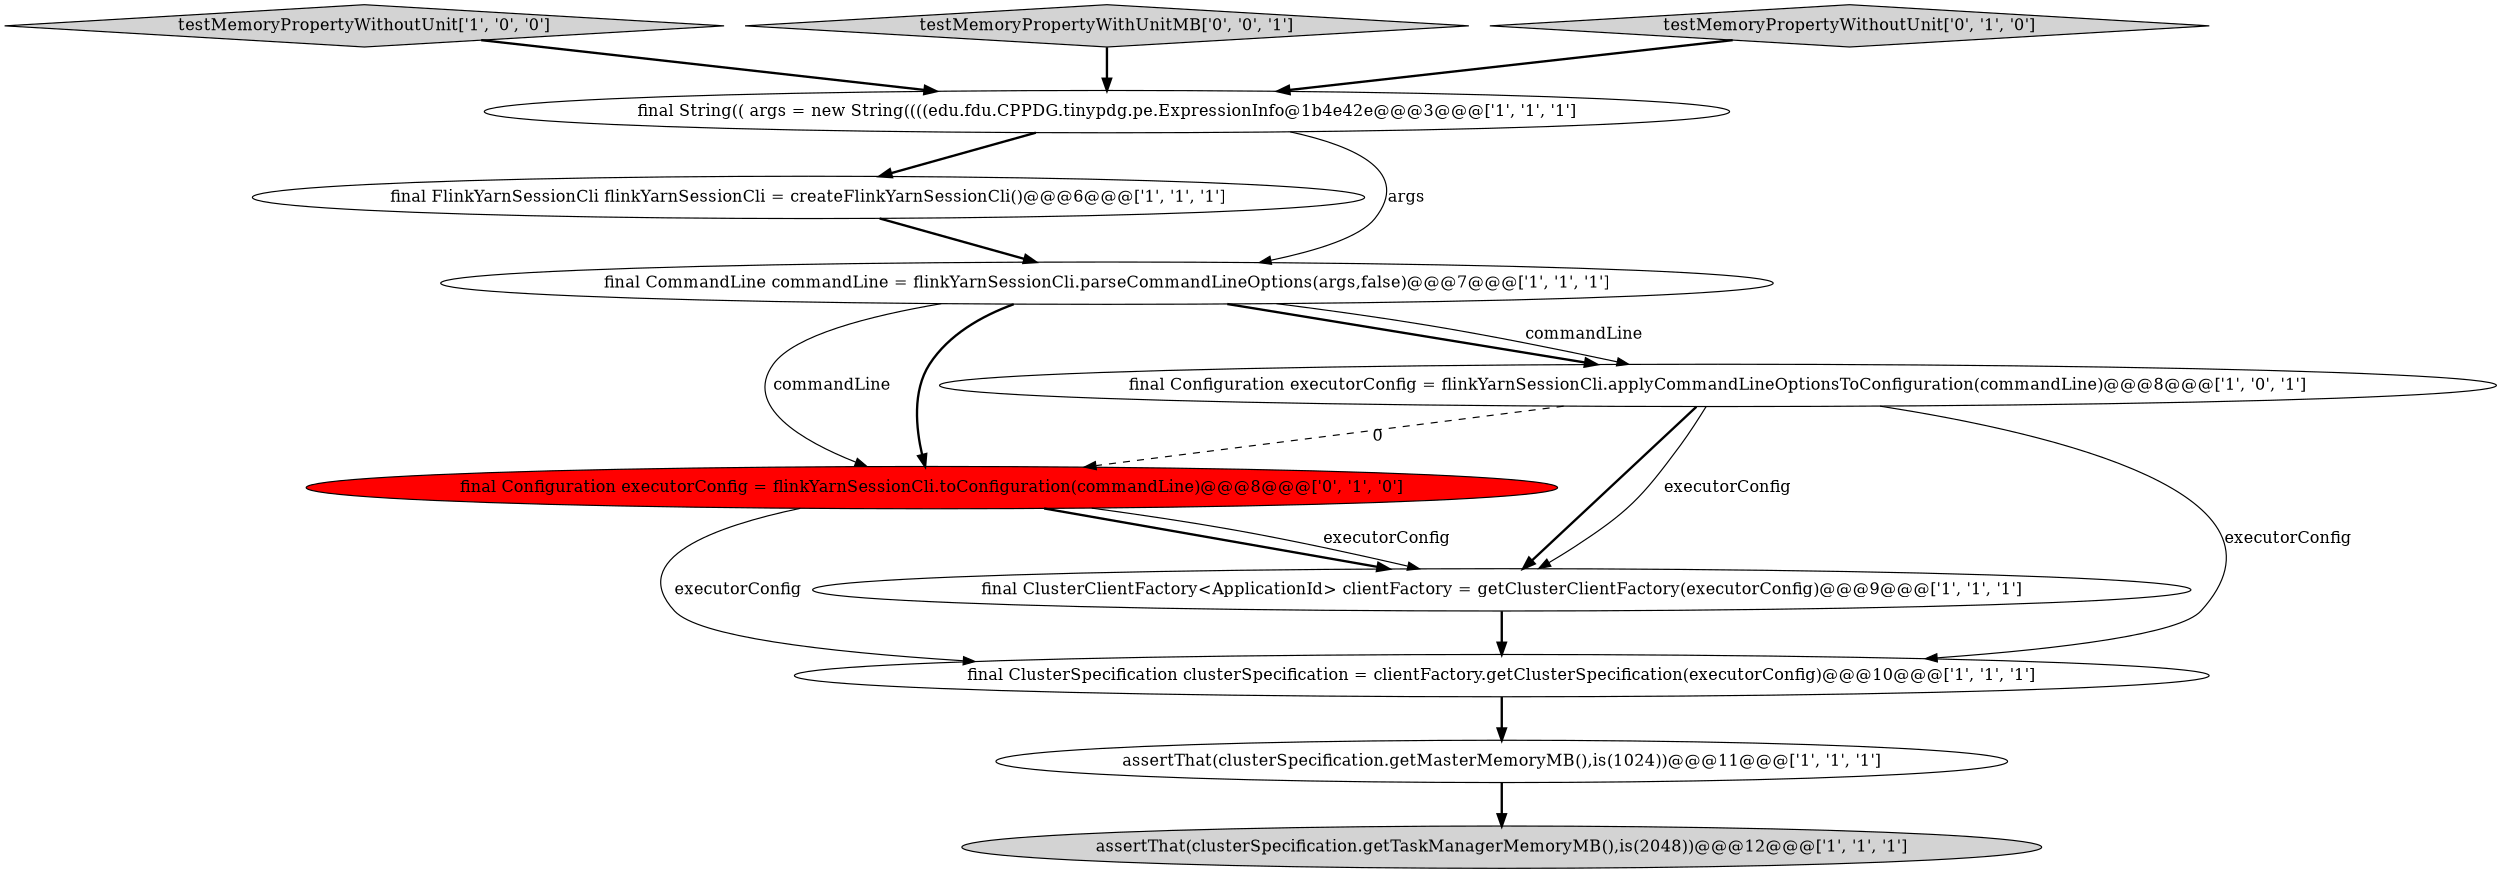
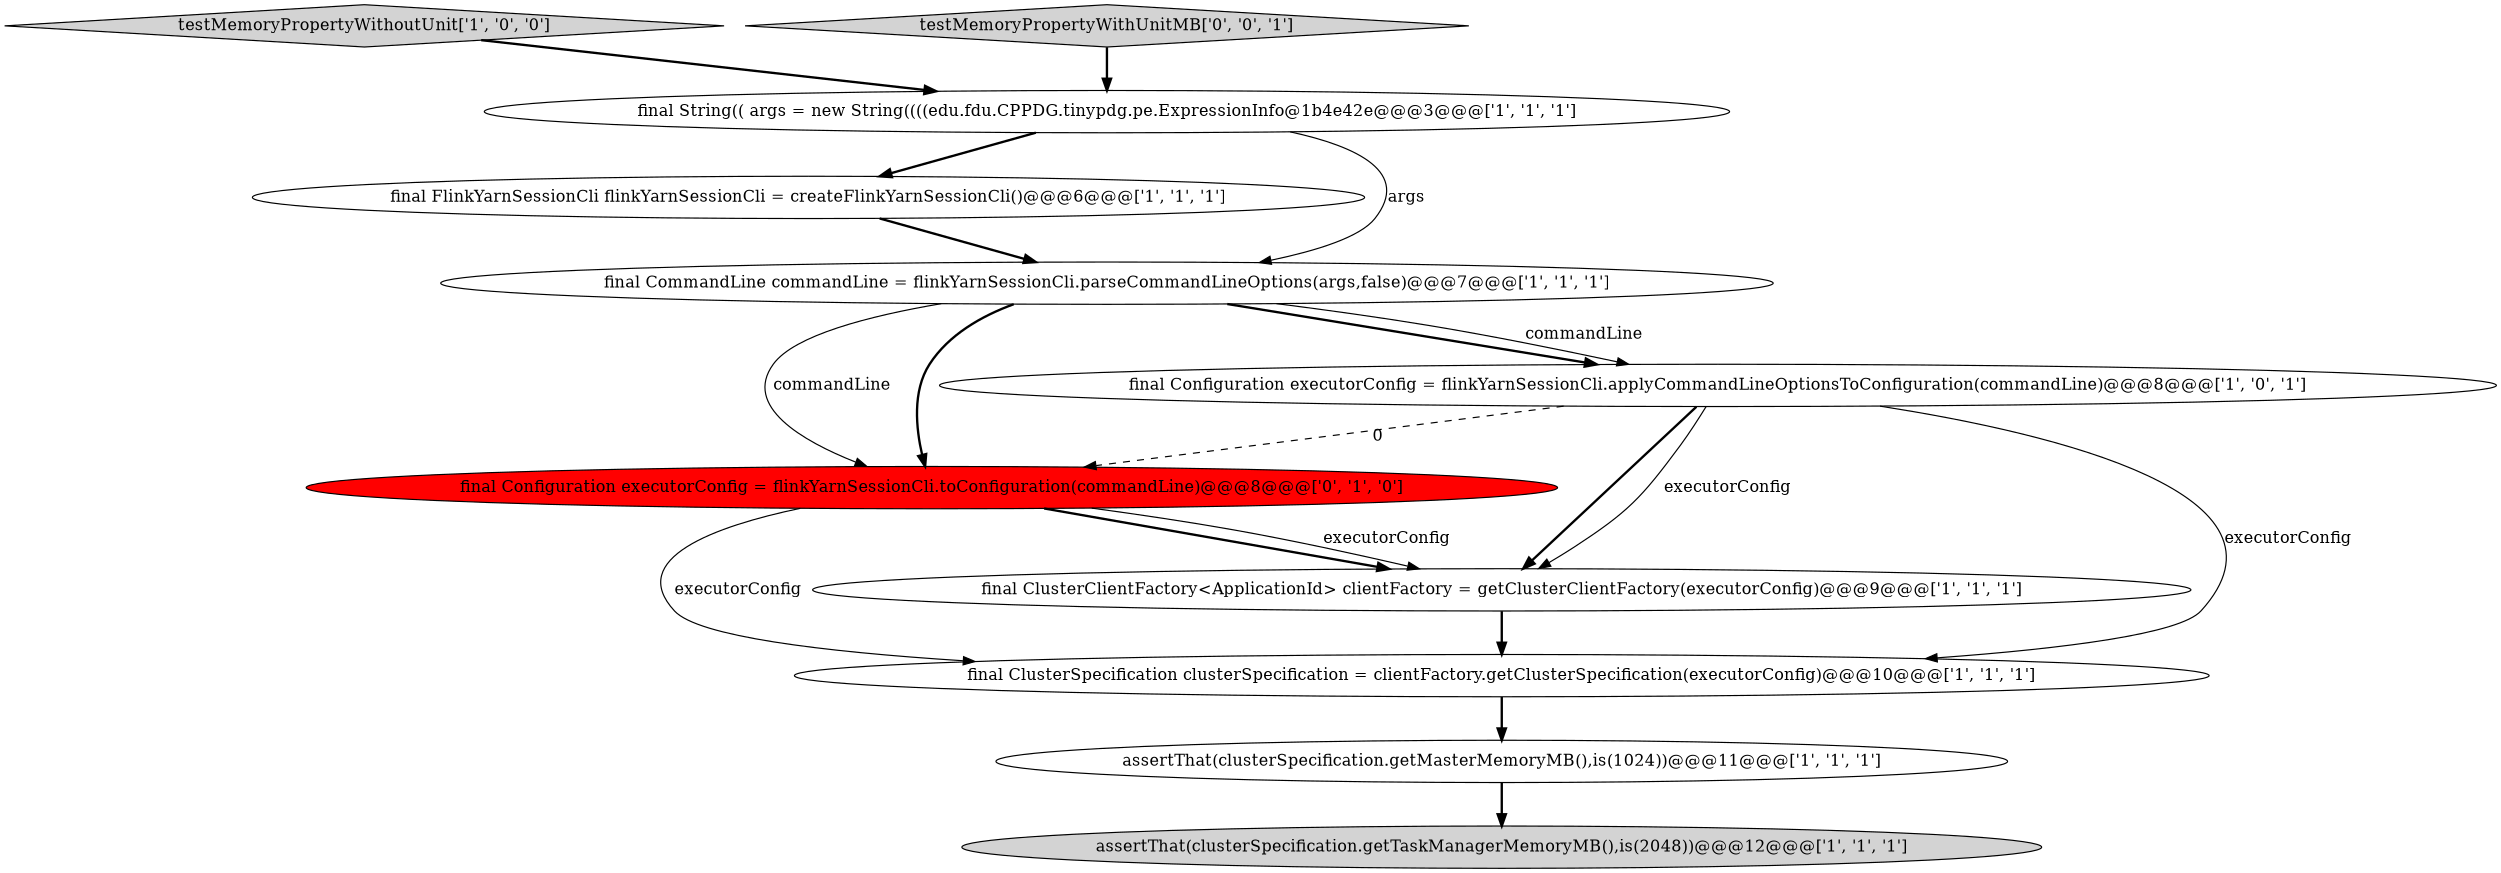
(1850, 26) -> none
